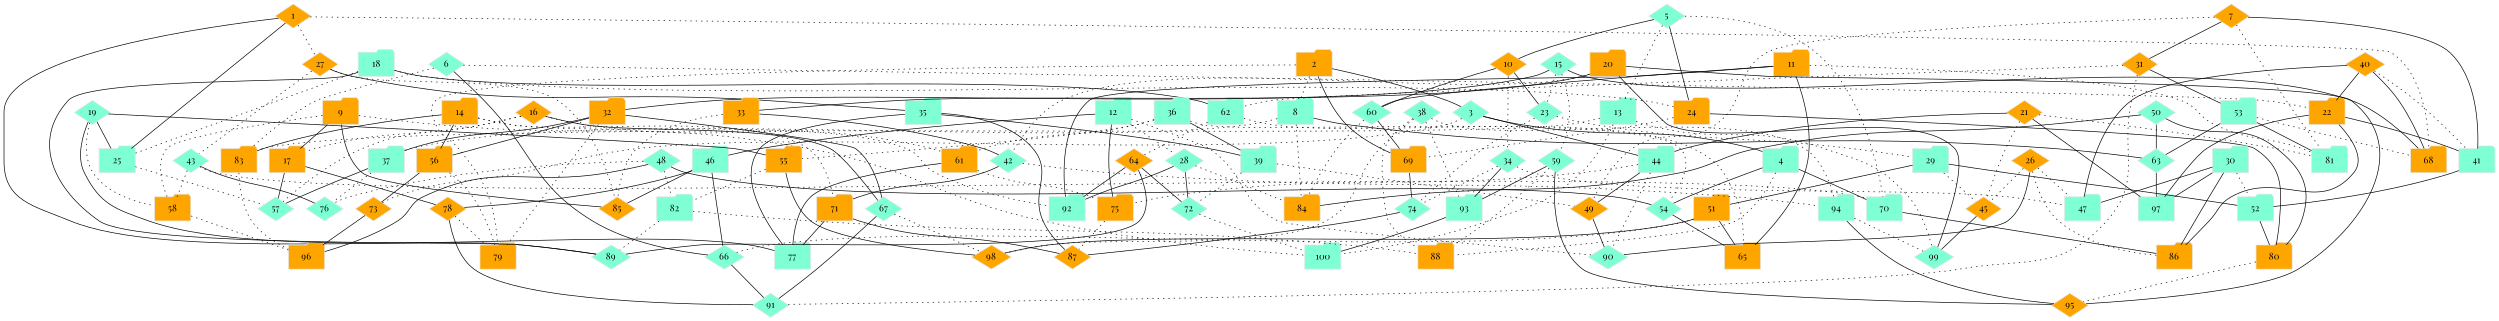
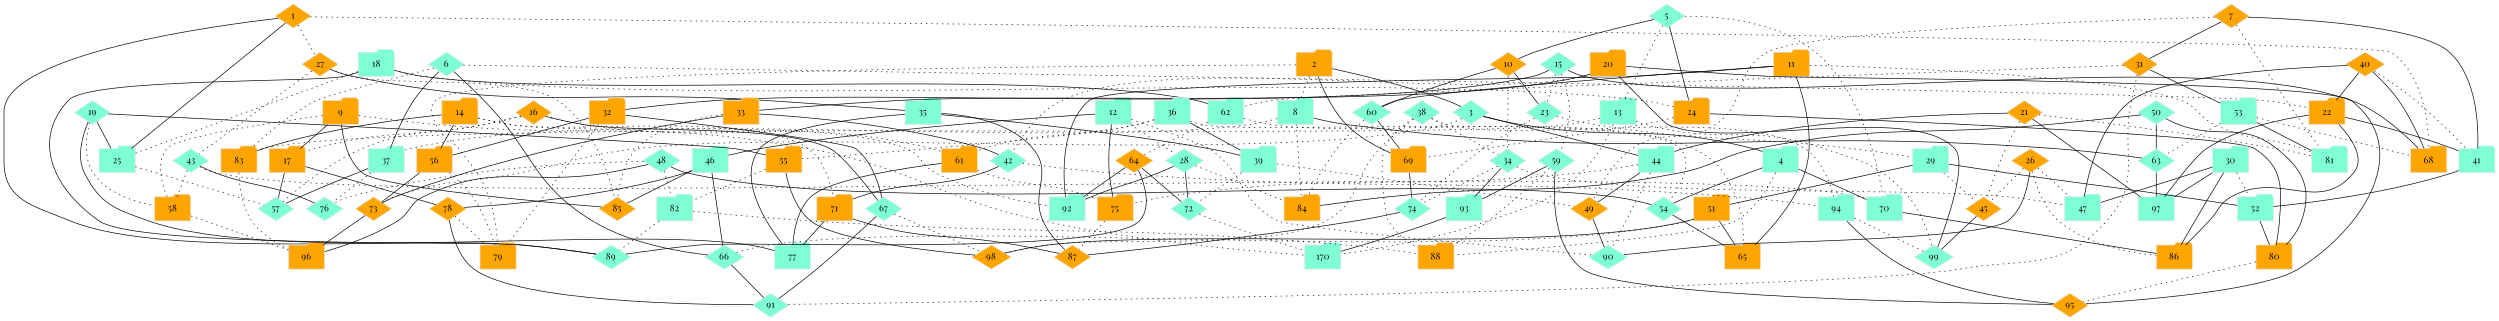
(496, 133) -> (410, 107)
(2186, 143) -> (2186, 143)
none -> (550, 150)
(1442, 159) -> (1475, 142)
(1323, 257) -> (1323, 257)
